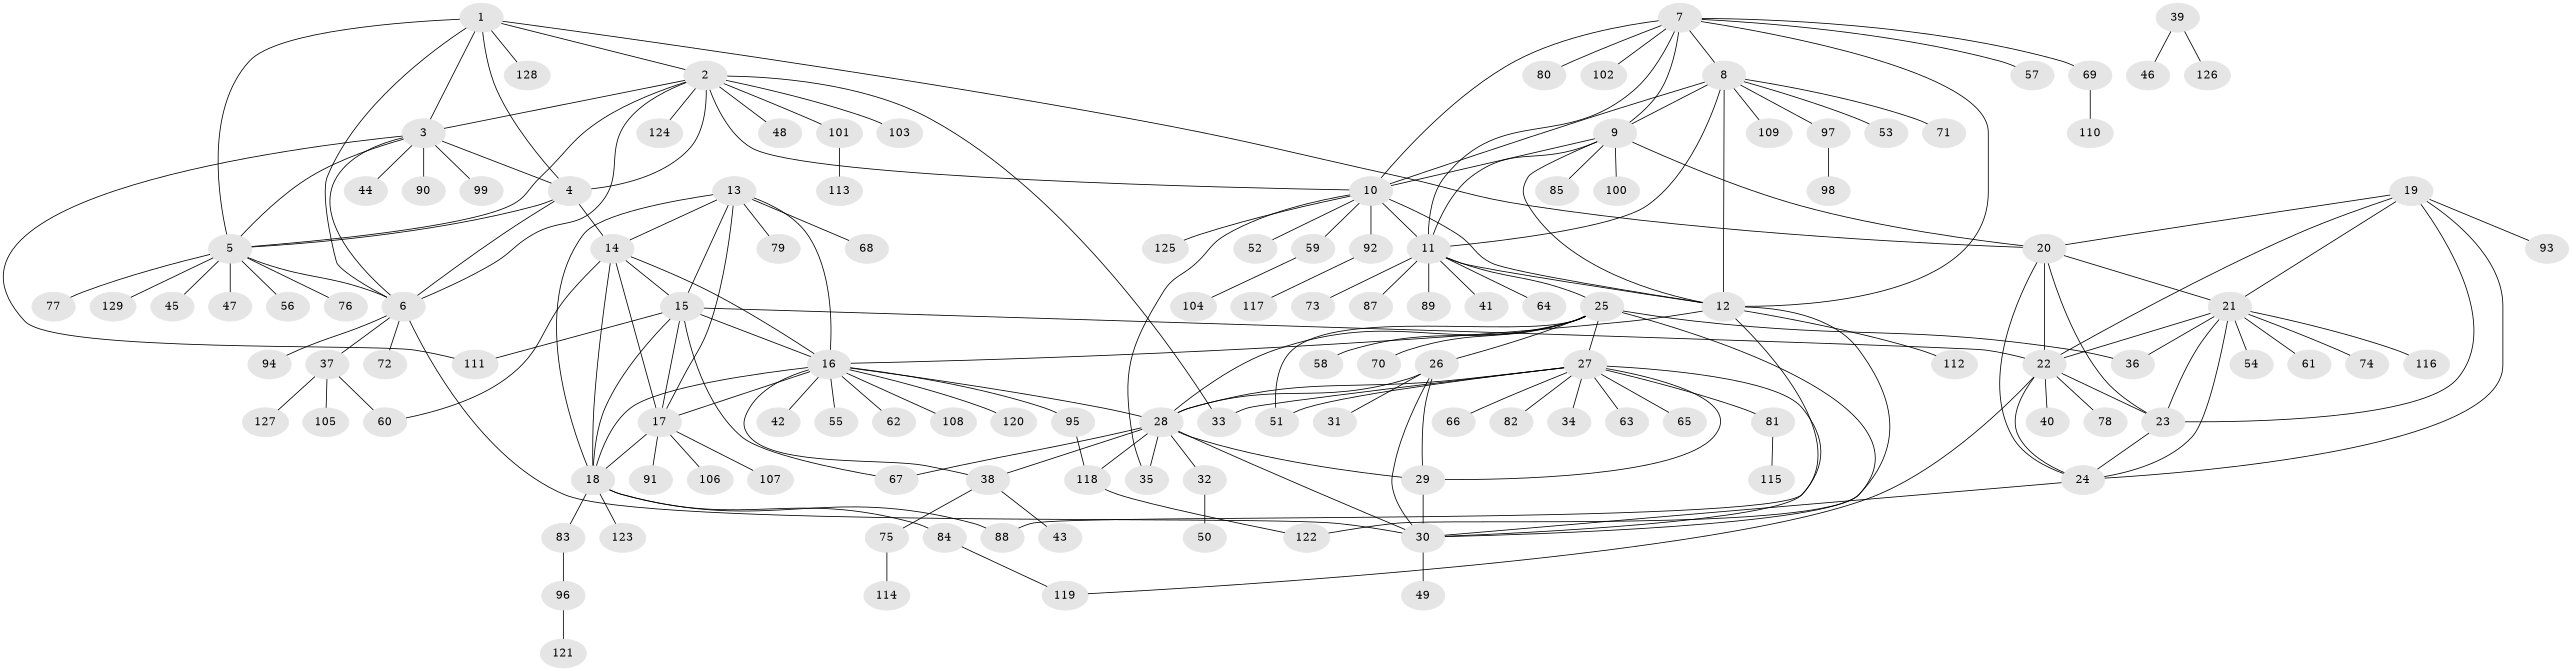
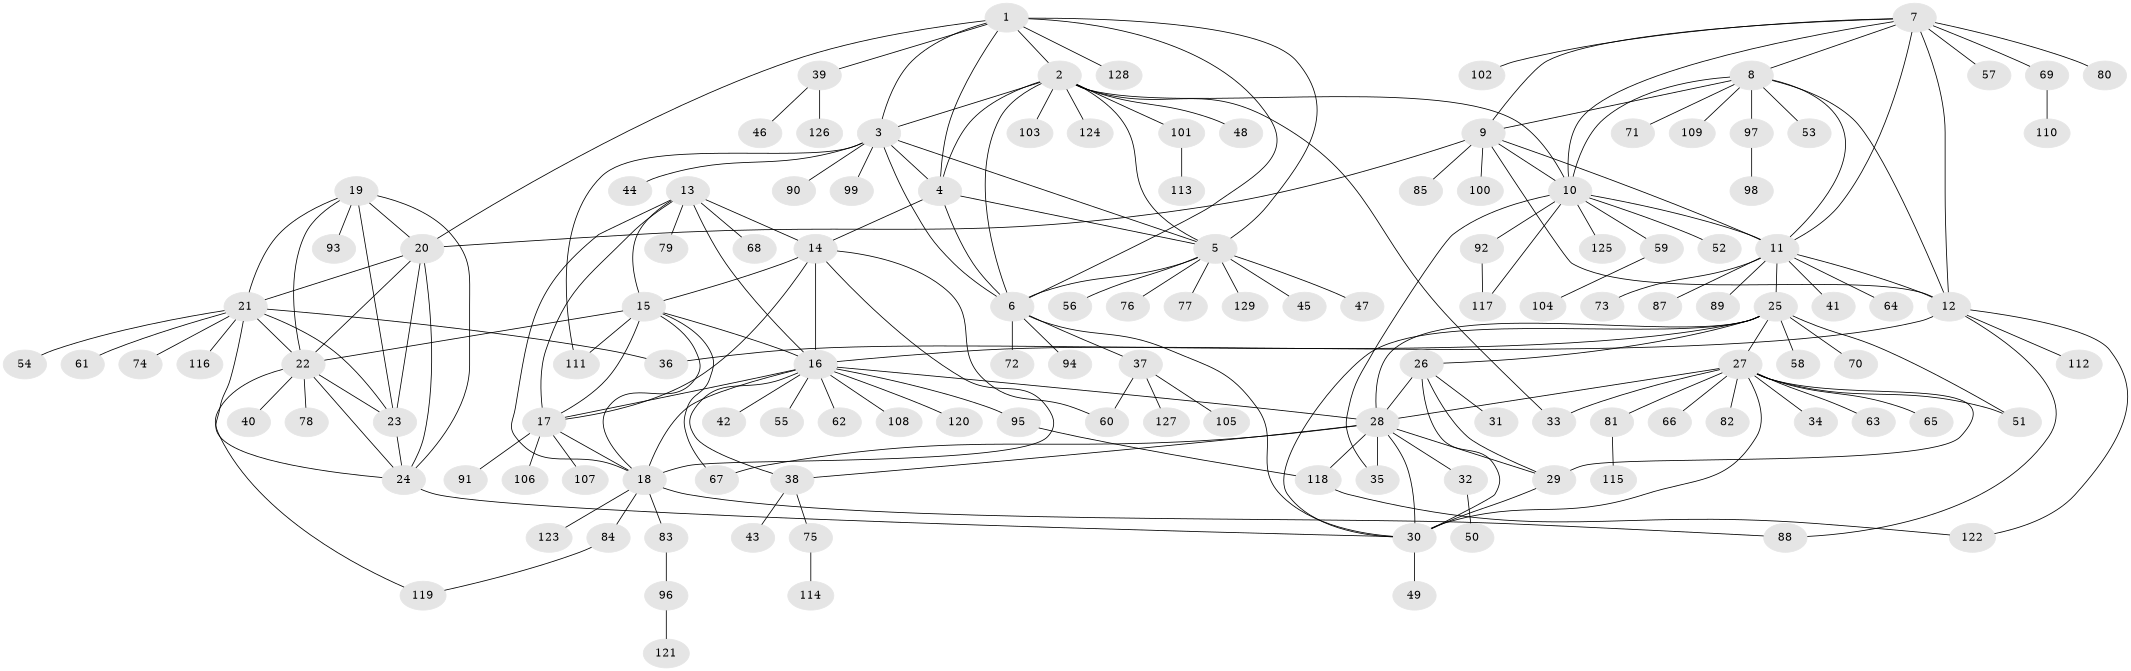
none -> (913, 47)
(1496, 264) -> (1526, 249)
